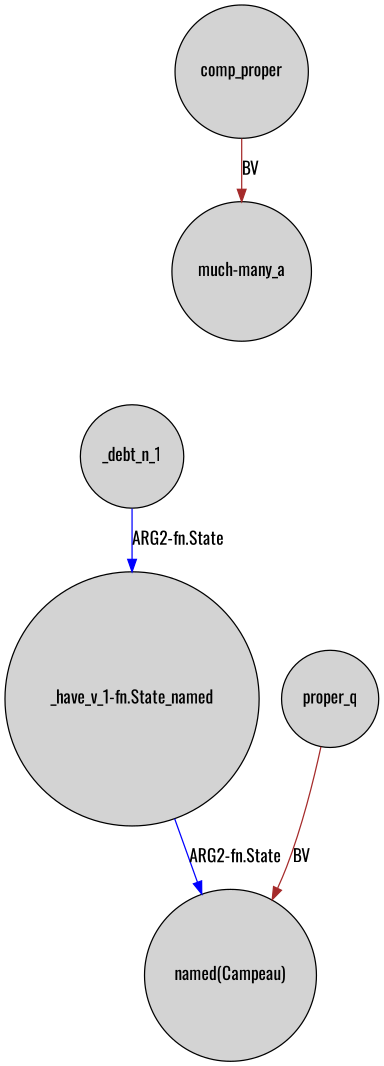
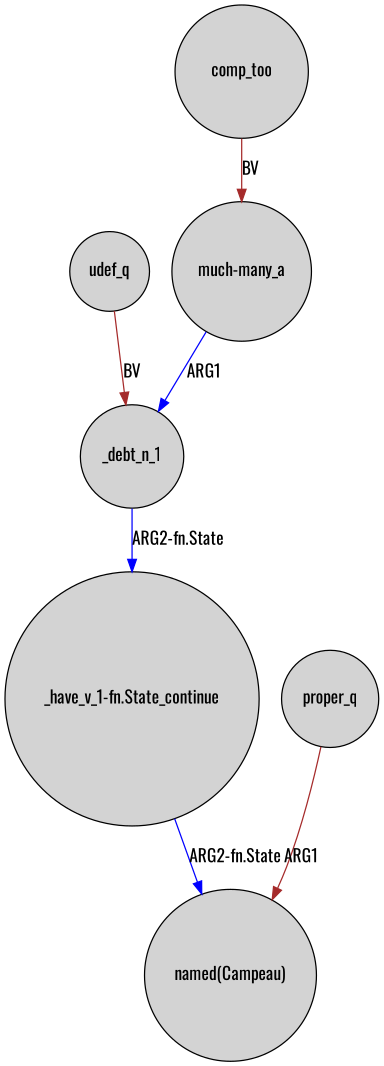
(242, 72) -> (242, 72)
none -> (110, 271)
none -> (186, 366)
(132, 699) -> (132, 699)
(301, 858) -> (301, 858)
